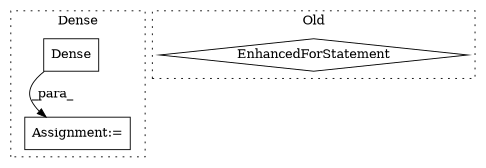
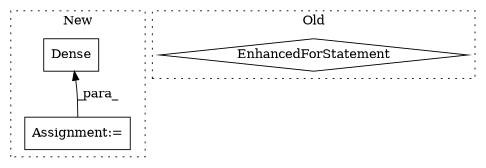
(78, 21) -> (78, 21)
(30, 90) -> (77, 99)
